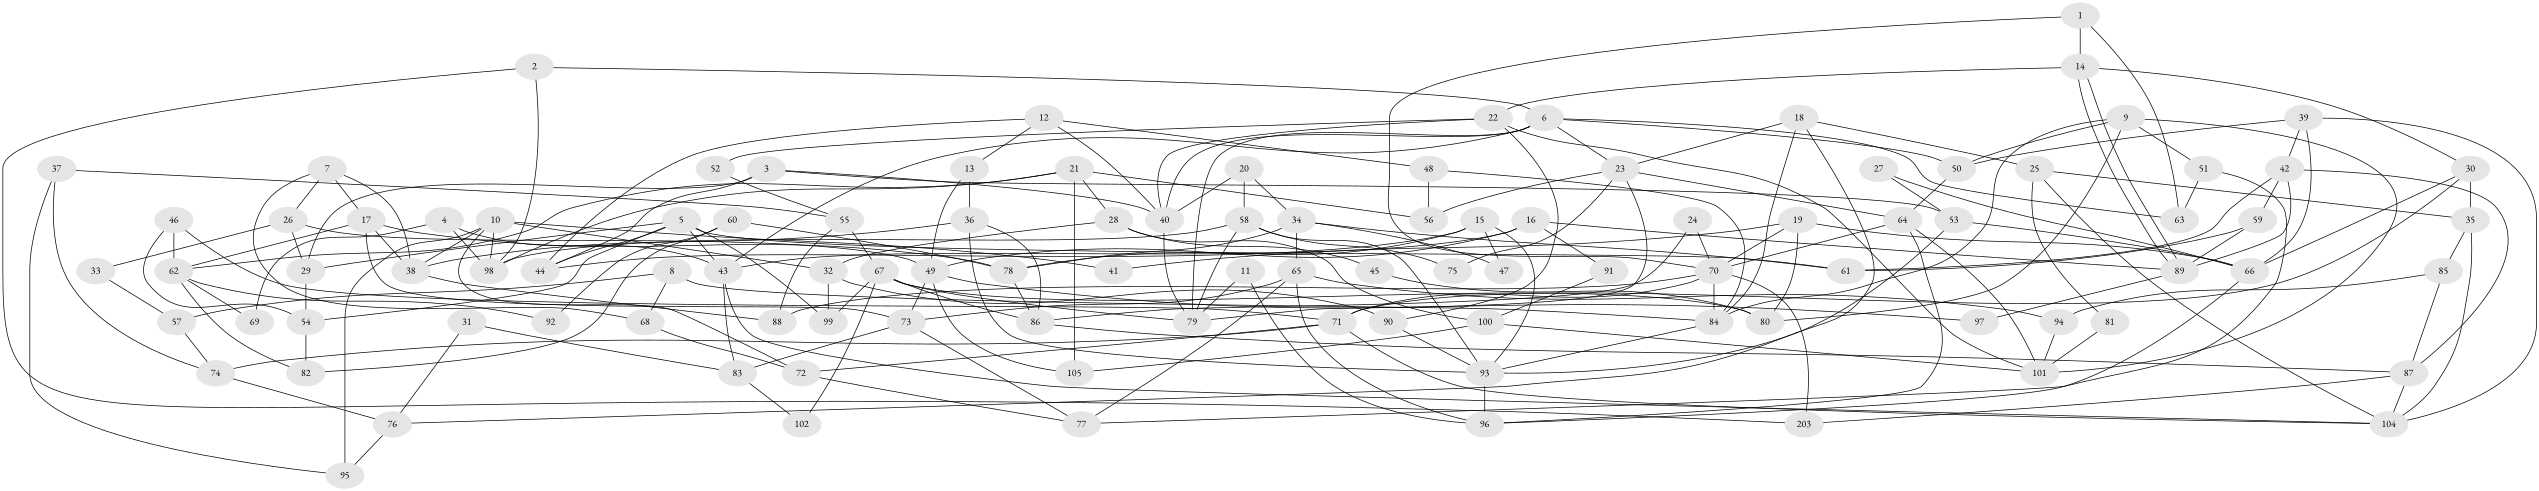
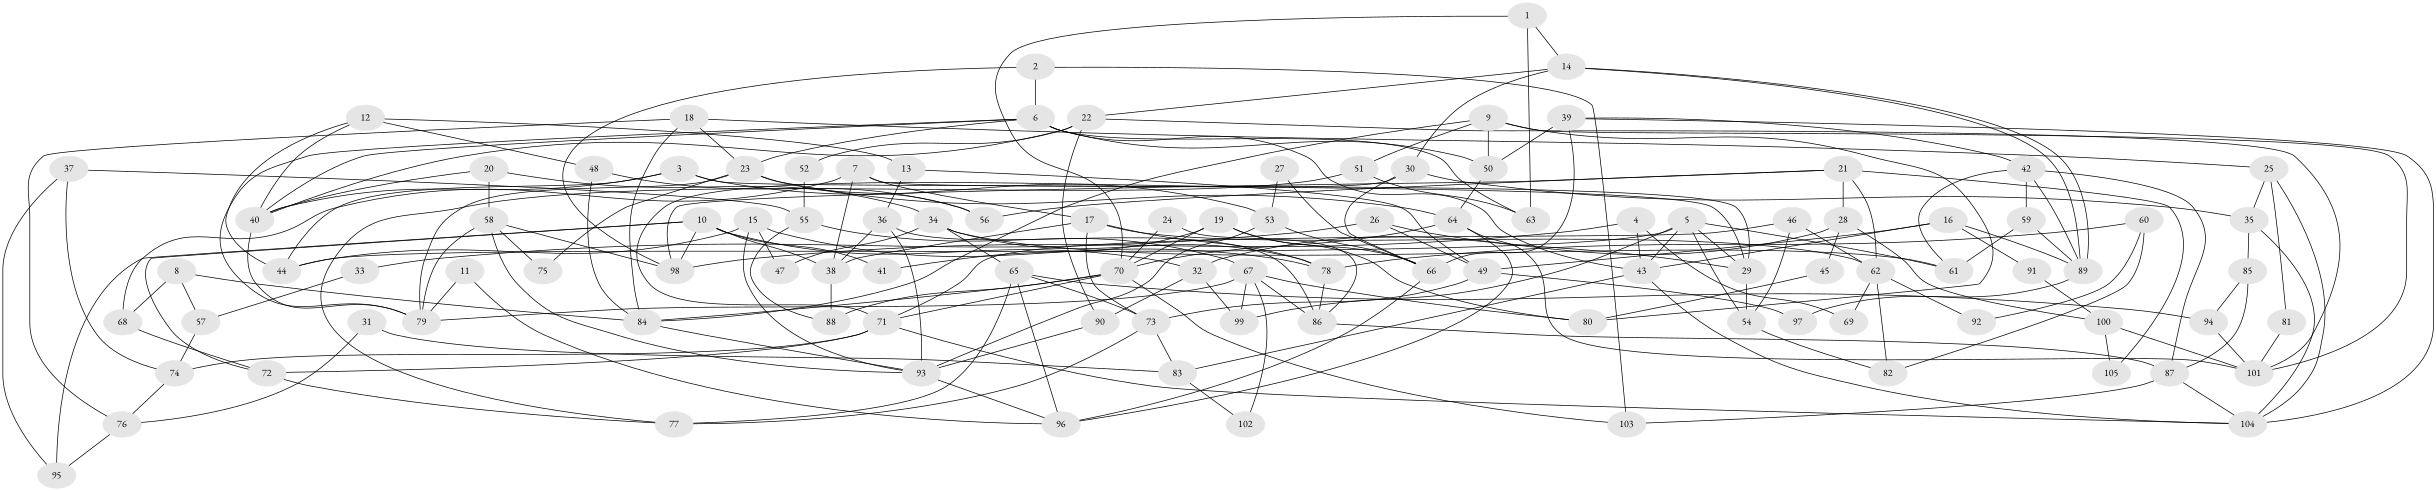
(308, 194) -> (1330, 187)
(983, 349) -> none
(1804, 424) -> (1627, 424)
